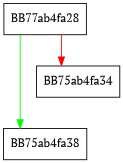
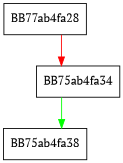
(20, 77) -> (62, 108)
